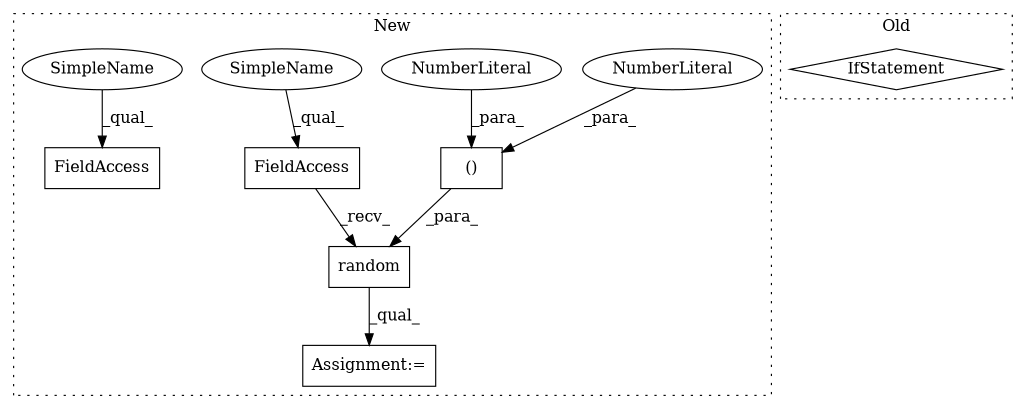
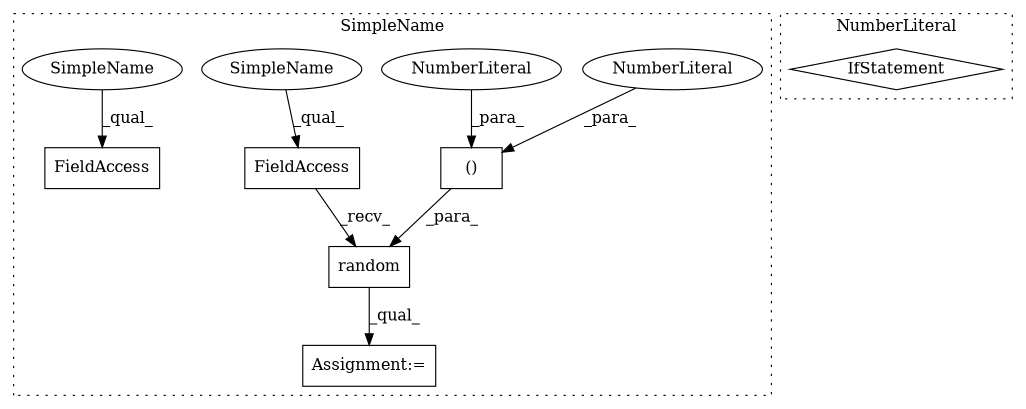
(393, 27) -> (393, 27)
(896, 27) -> (896, 27)
